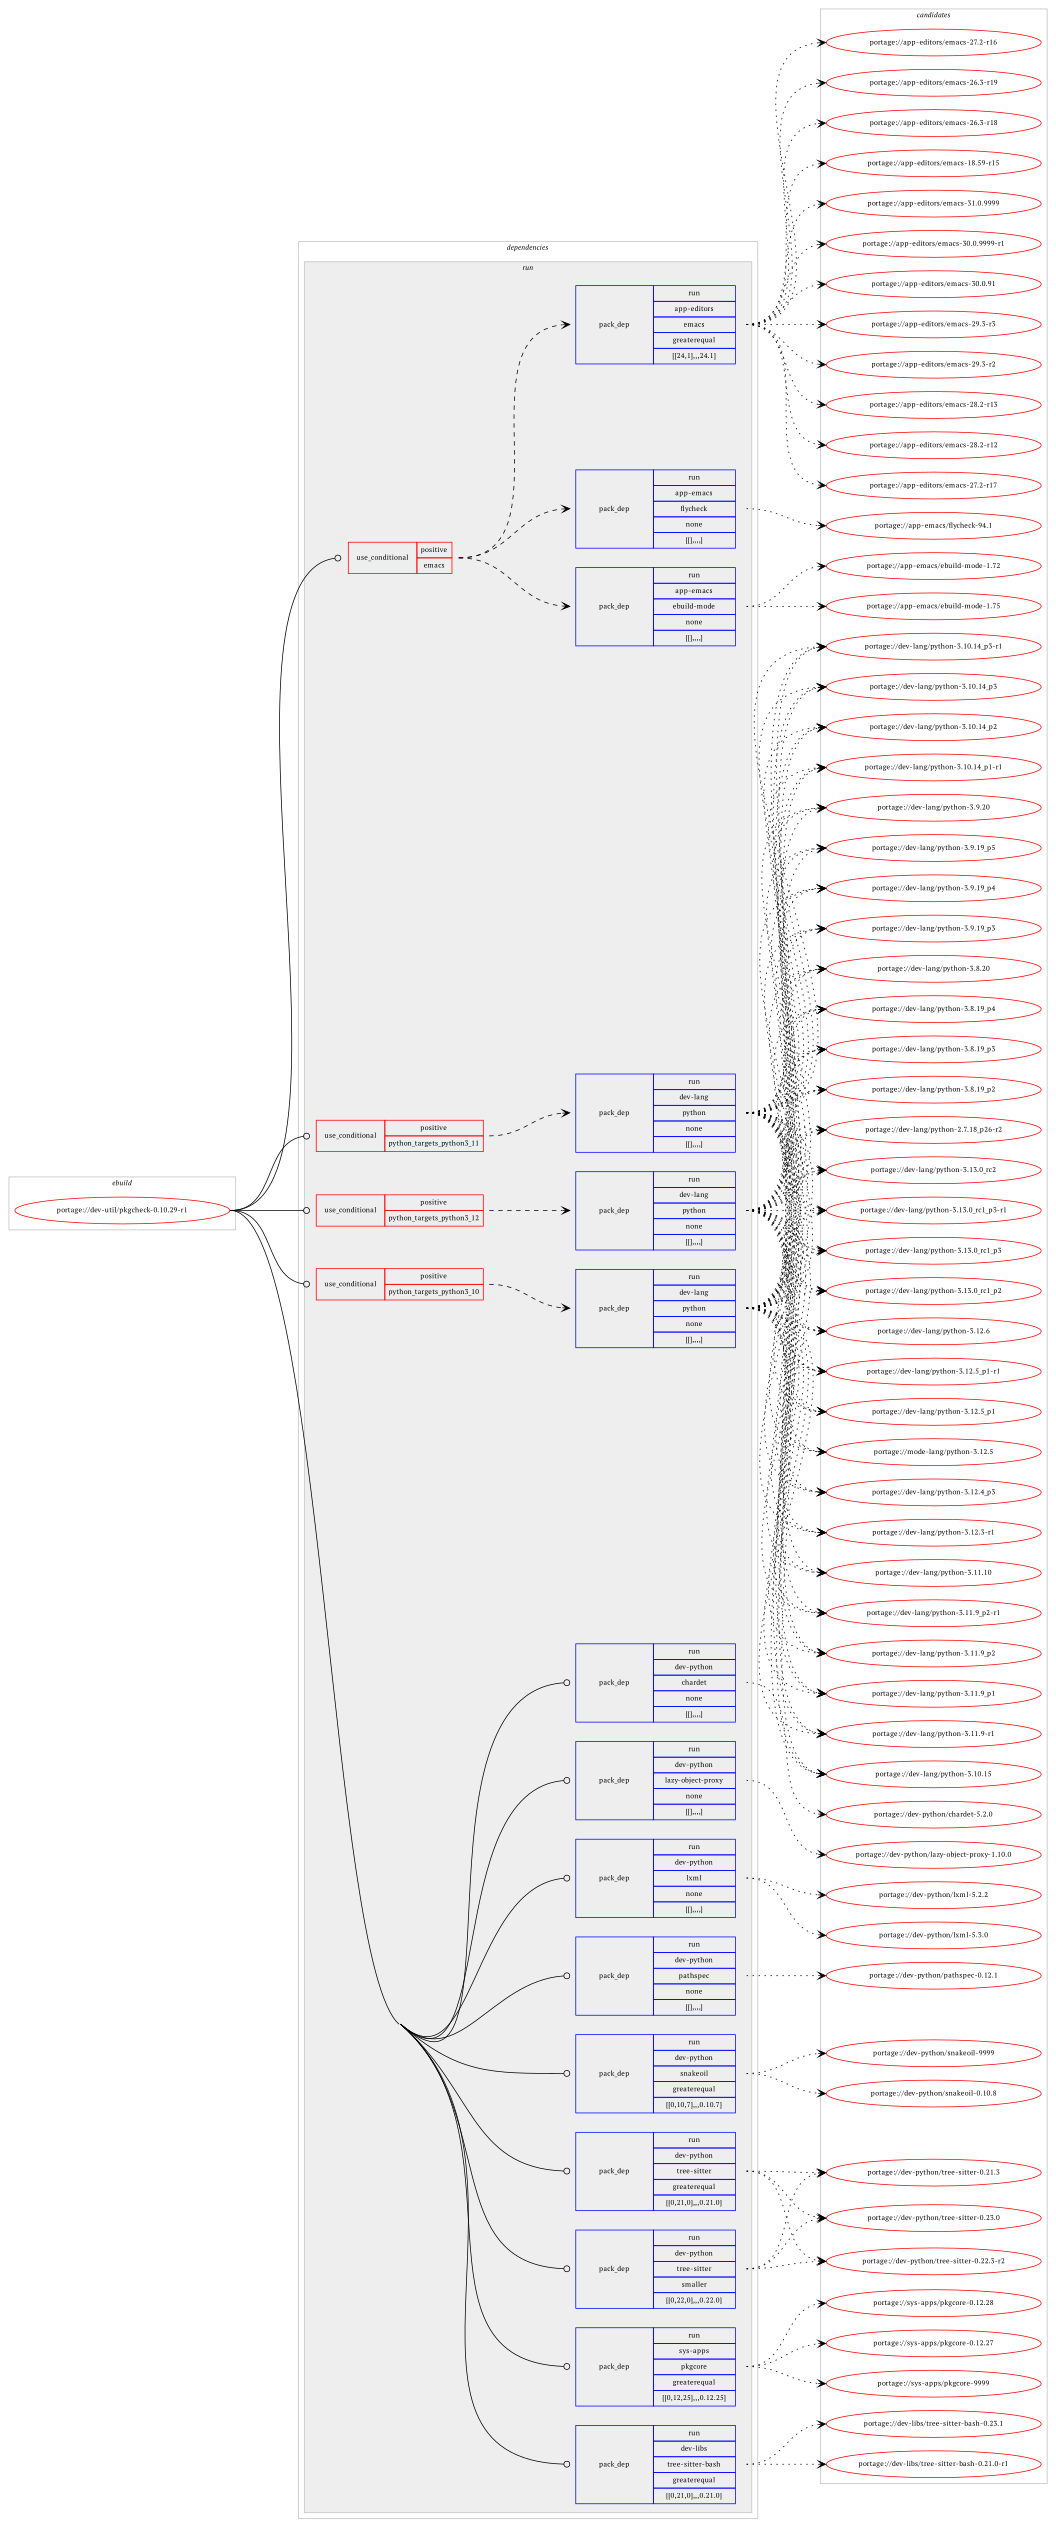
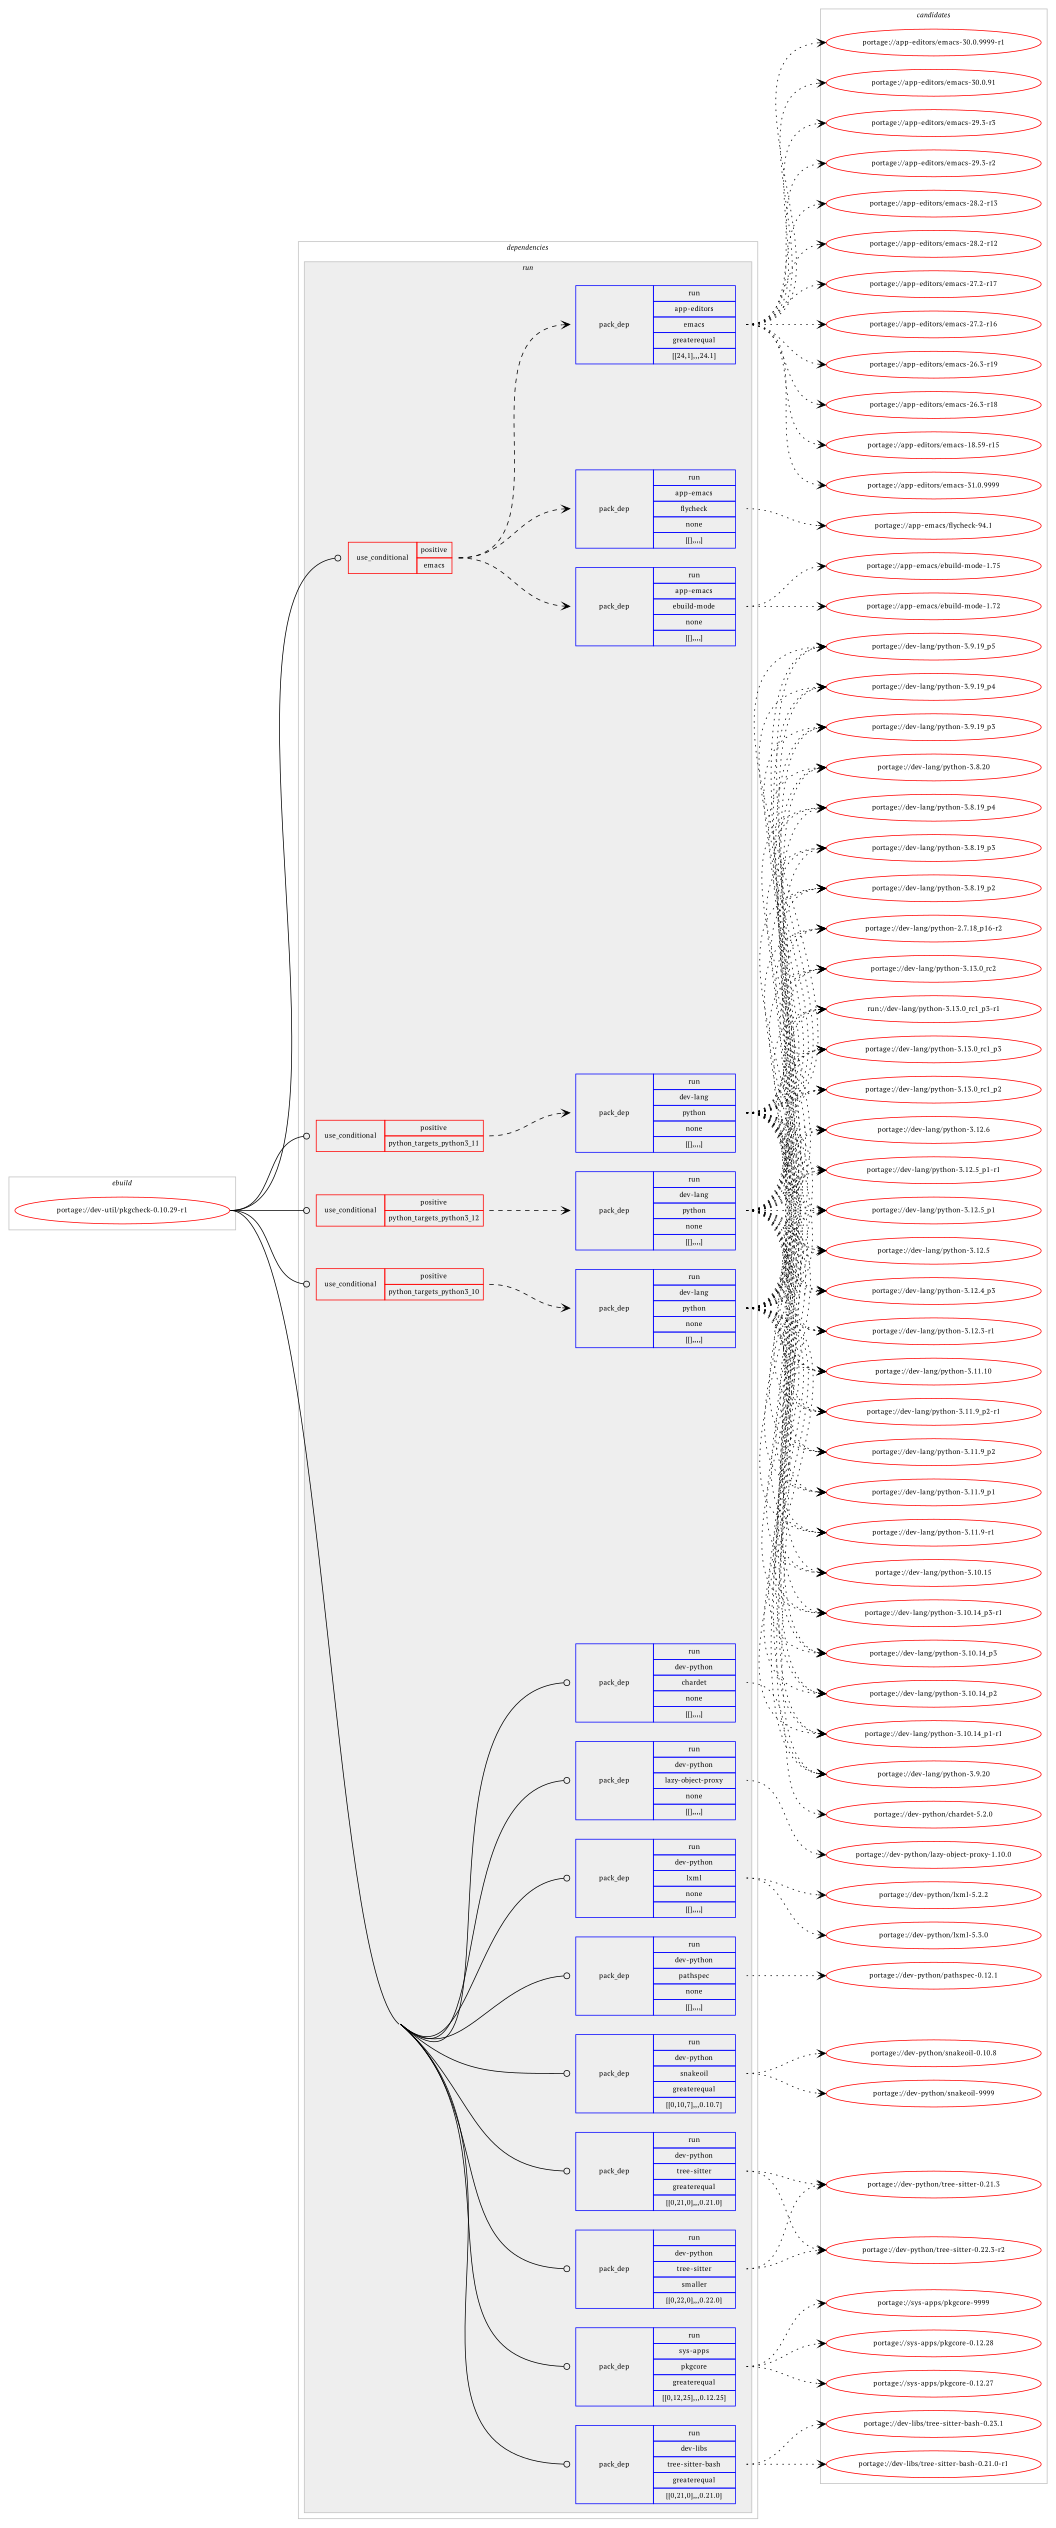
(934, 1130) -> (934, 929)
(934, 1210) -> (934, 1009)
(934, 1452) -> (934, 1251)
(934, 2218) -> none
